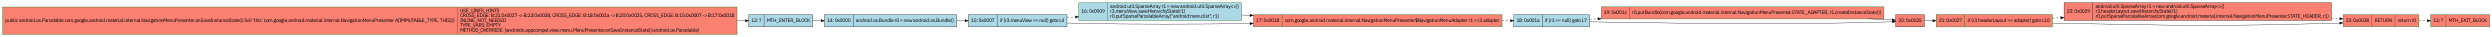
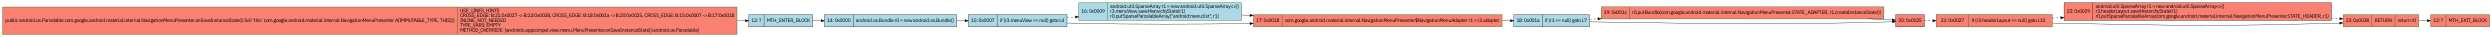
(1506, 21) -> (1506, 21)
(1929, 21) -> (1929, 21)
(2009, 21) -> (2008, 21)
(2423, 21) -> (2423, 21)
